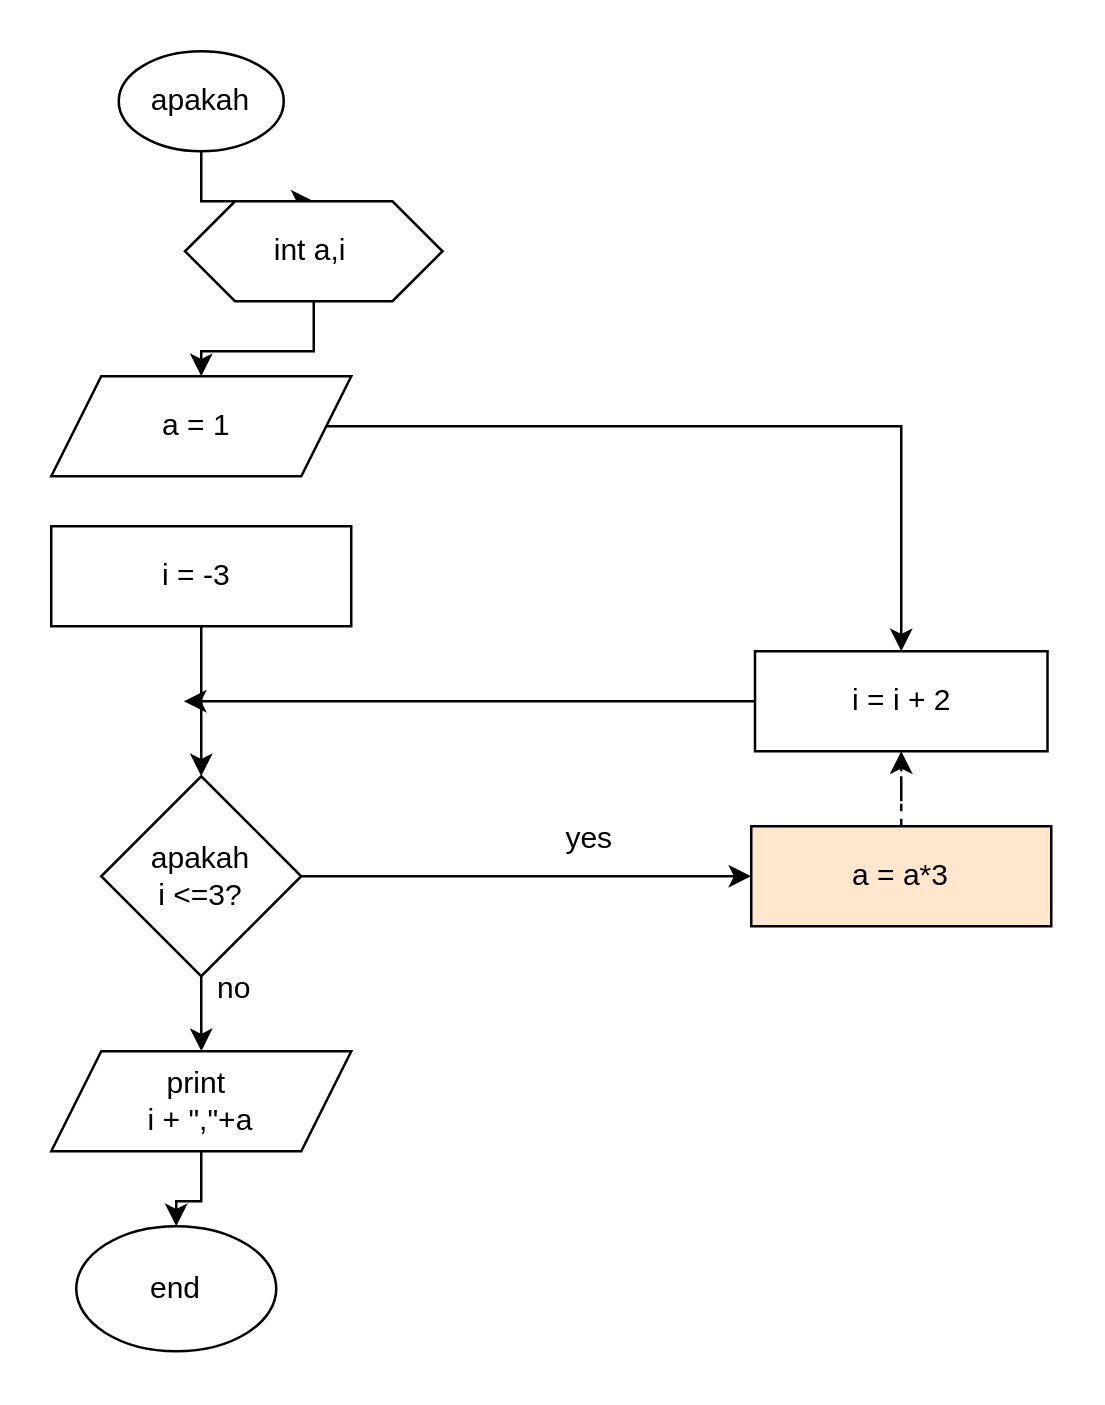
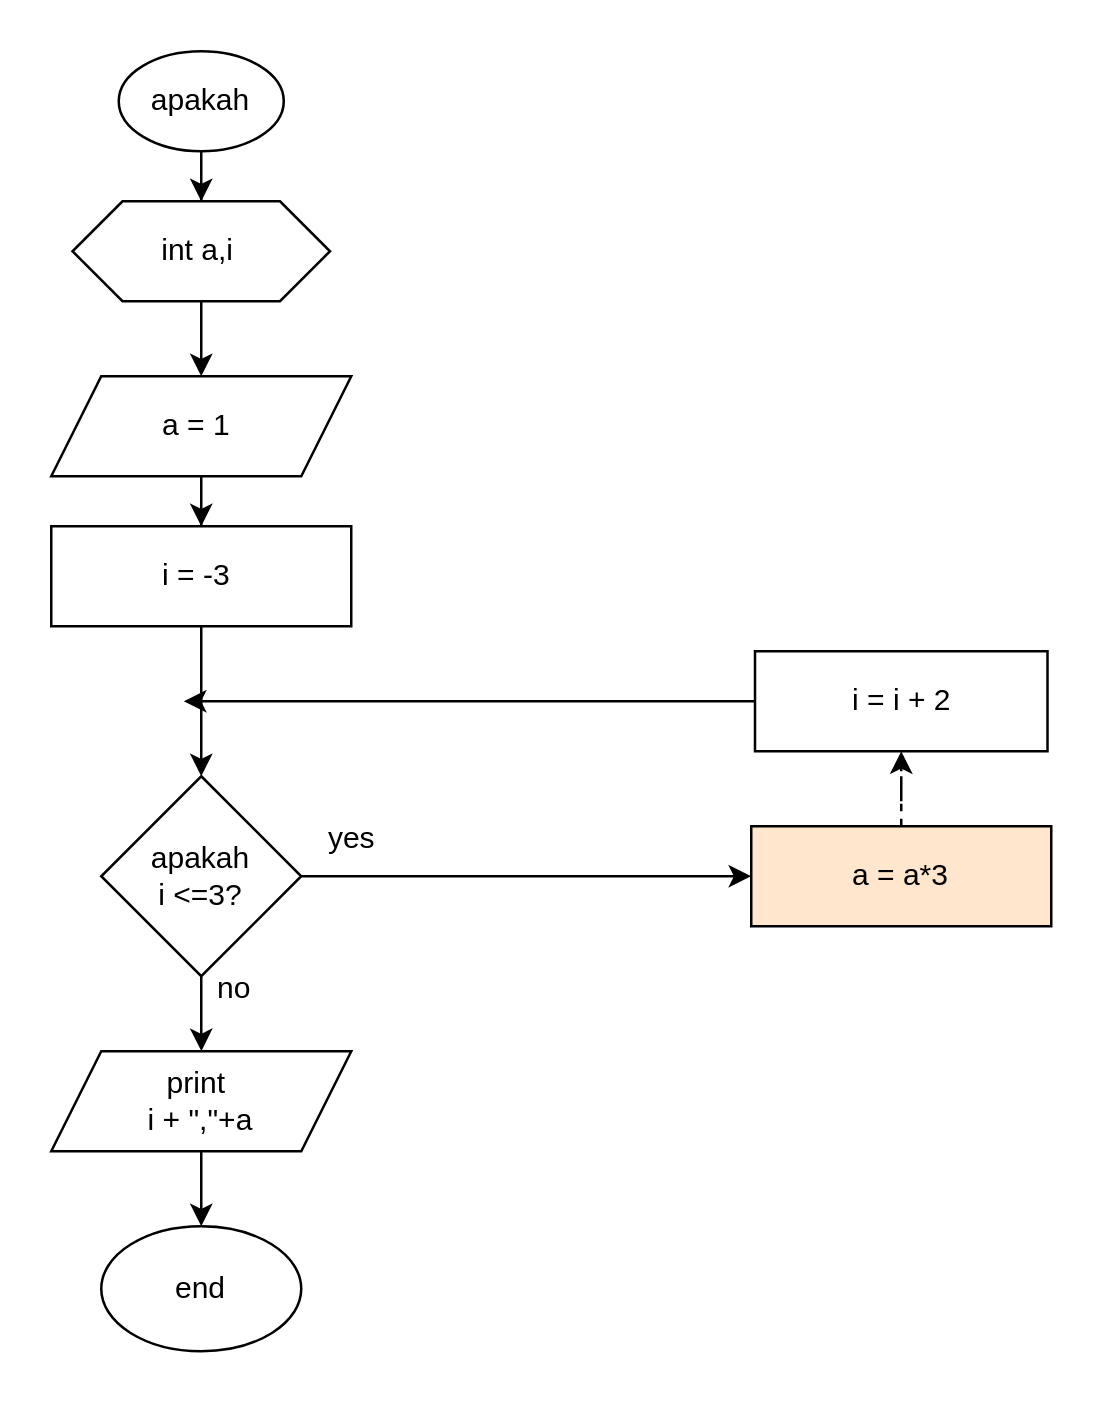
(314, 251) -> (201, 251)
(718, 426) -> (201, 509)
(589, 839) -> (351, 839)
(176, 1289) -> (201, 1289)
